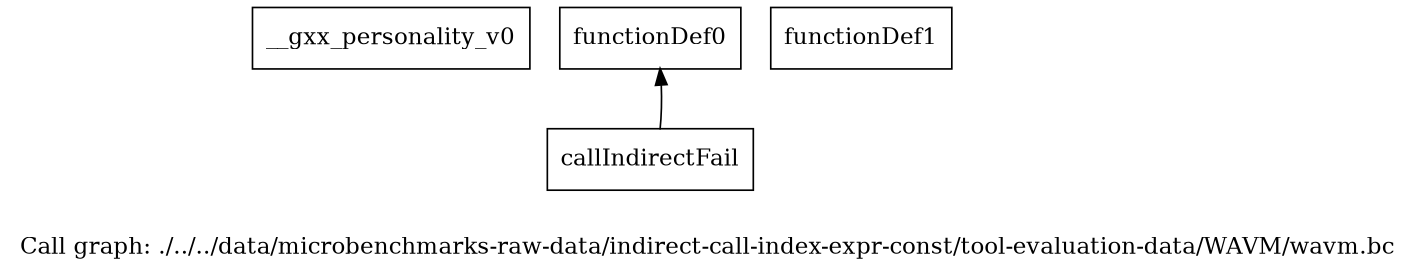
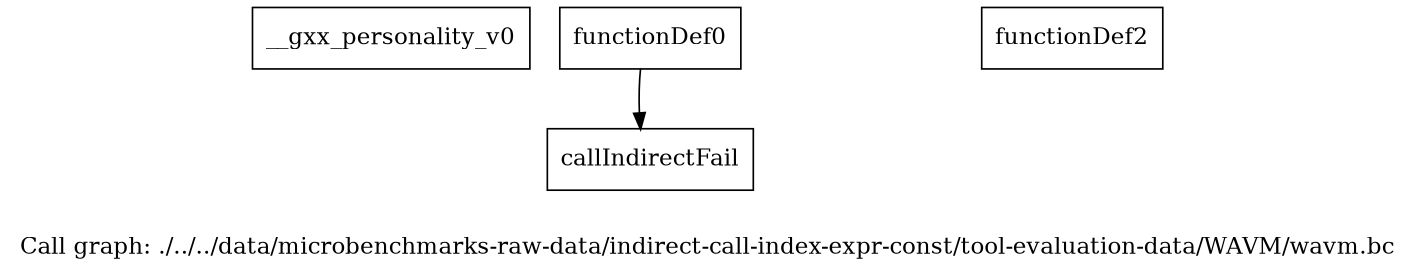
(861, 38) -> none
none -> (1072, 38)
(661, 107) -> (639, 91)
